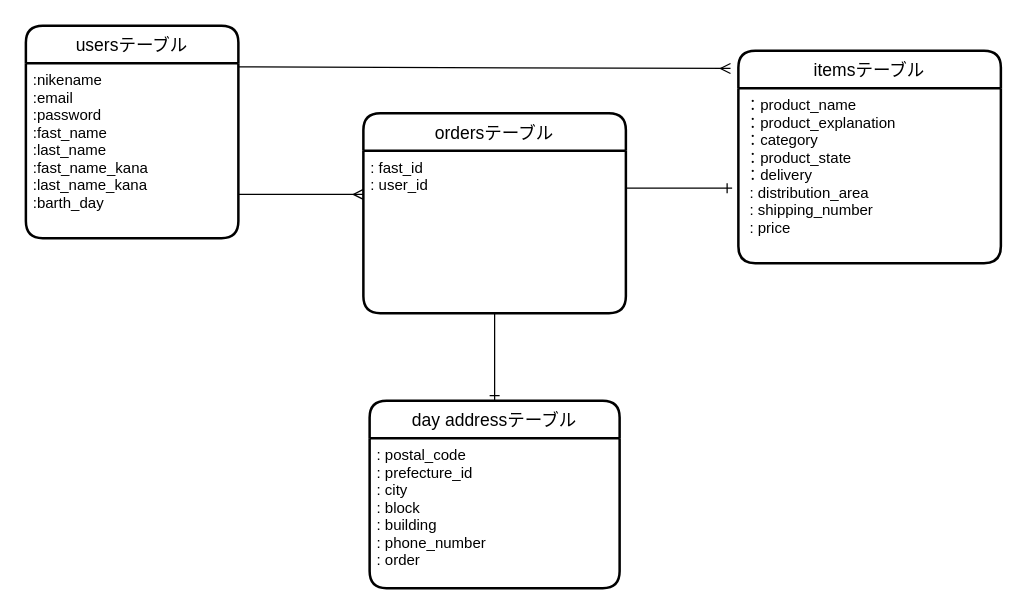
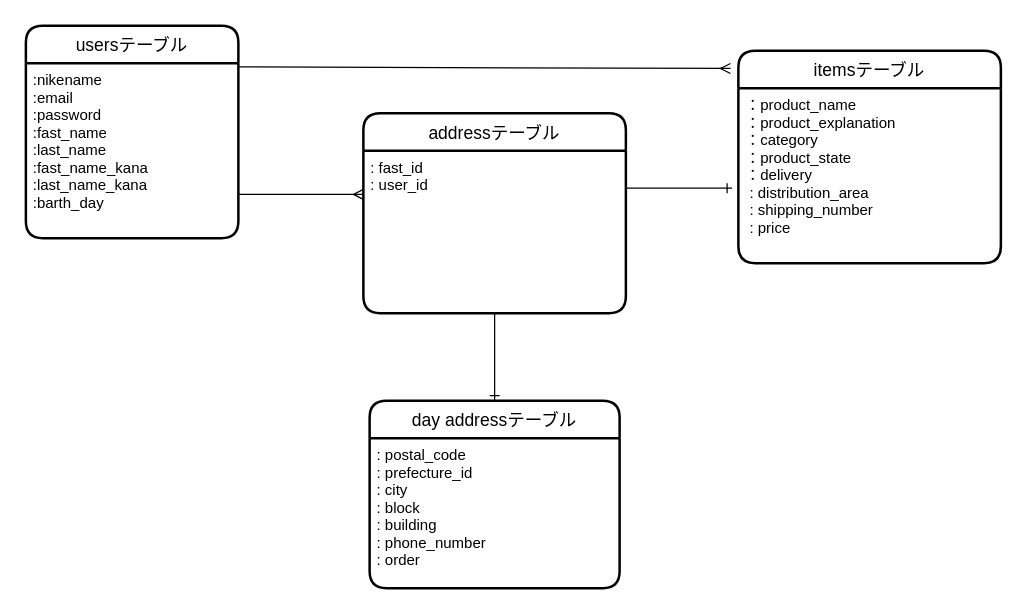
(494, 133) -> (494, 133)
